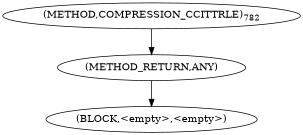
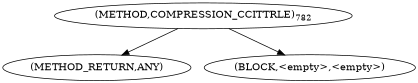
(152, 90) -> (254, 40)
